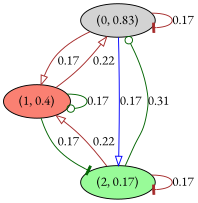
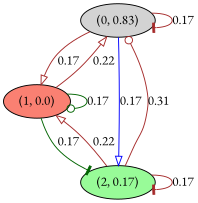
(37, 101) -> (37, 101)
(148, 106) -> (148, 106)
